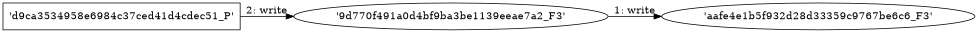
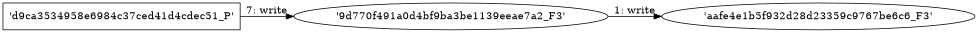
(267, 11) -> (267, 11)
(818, 16) -> (818, 16)
